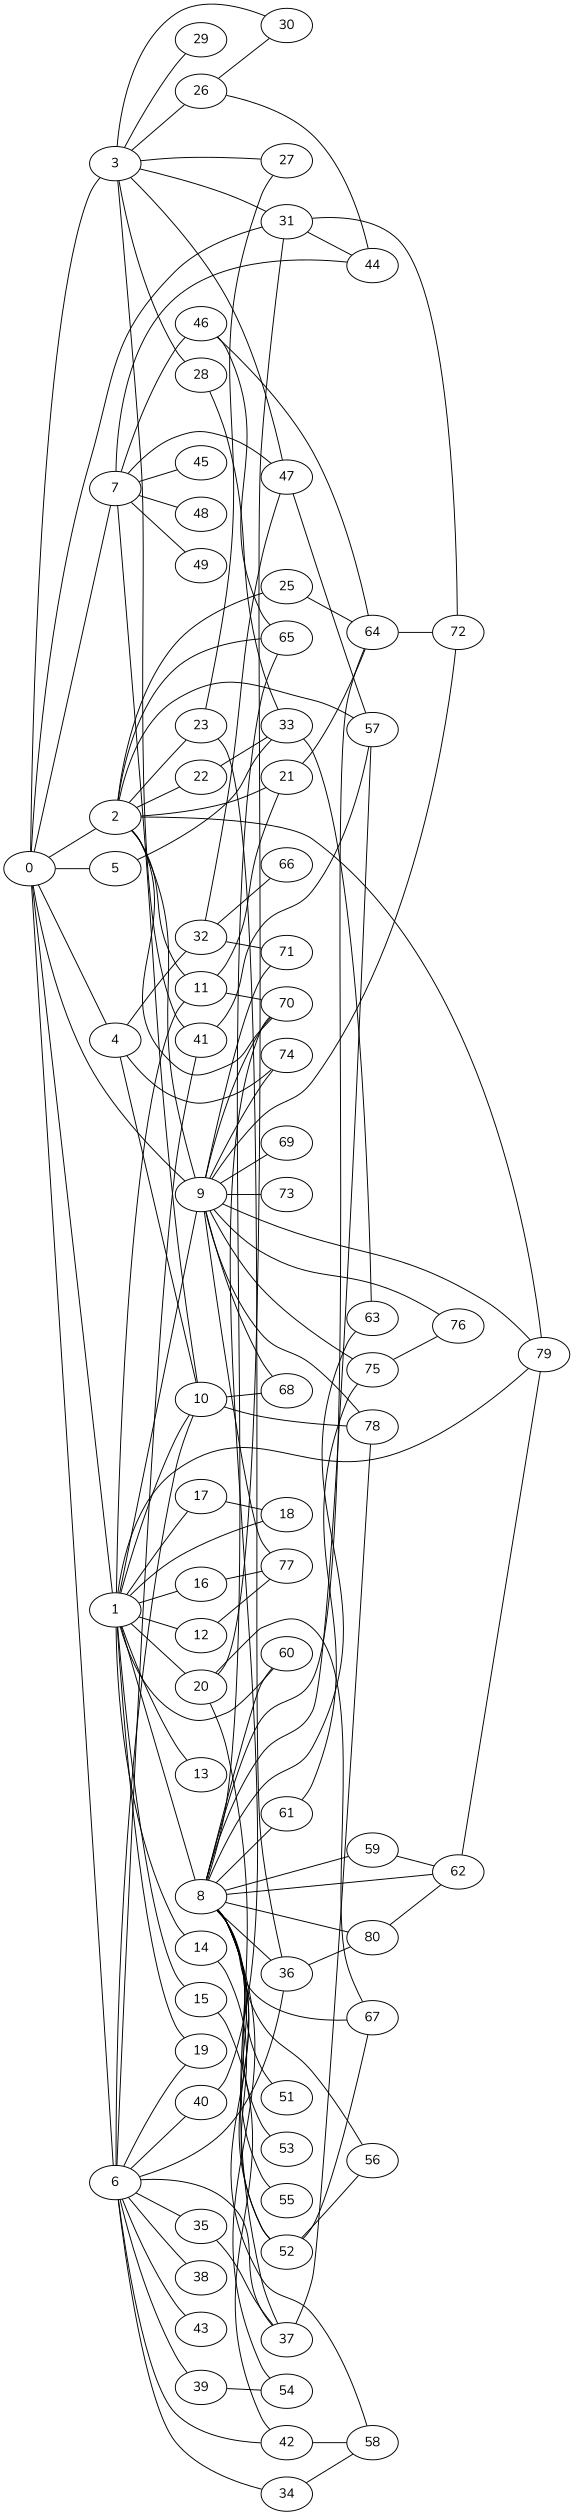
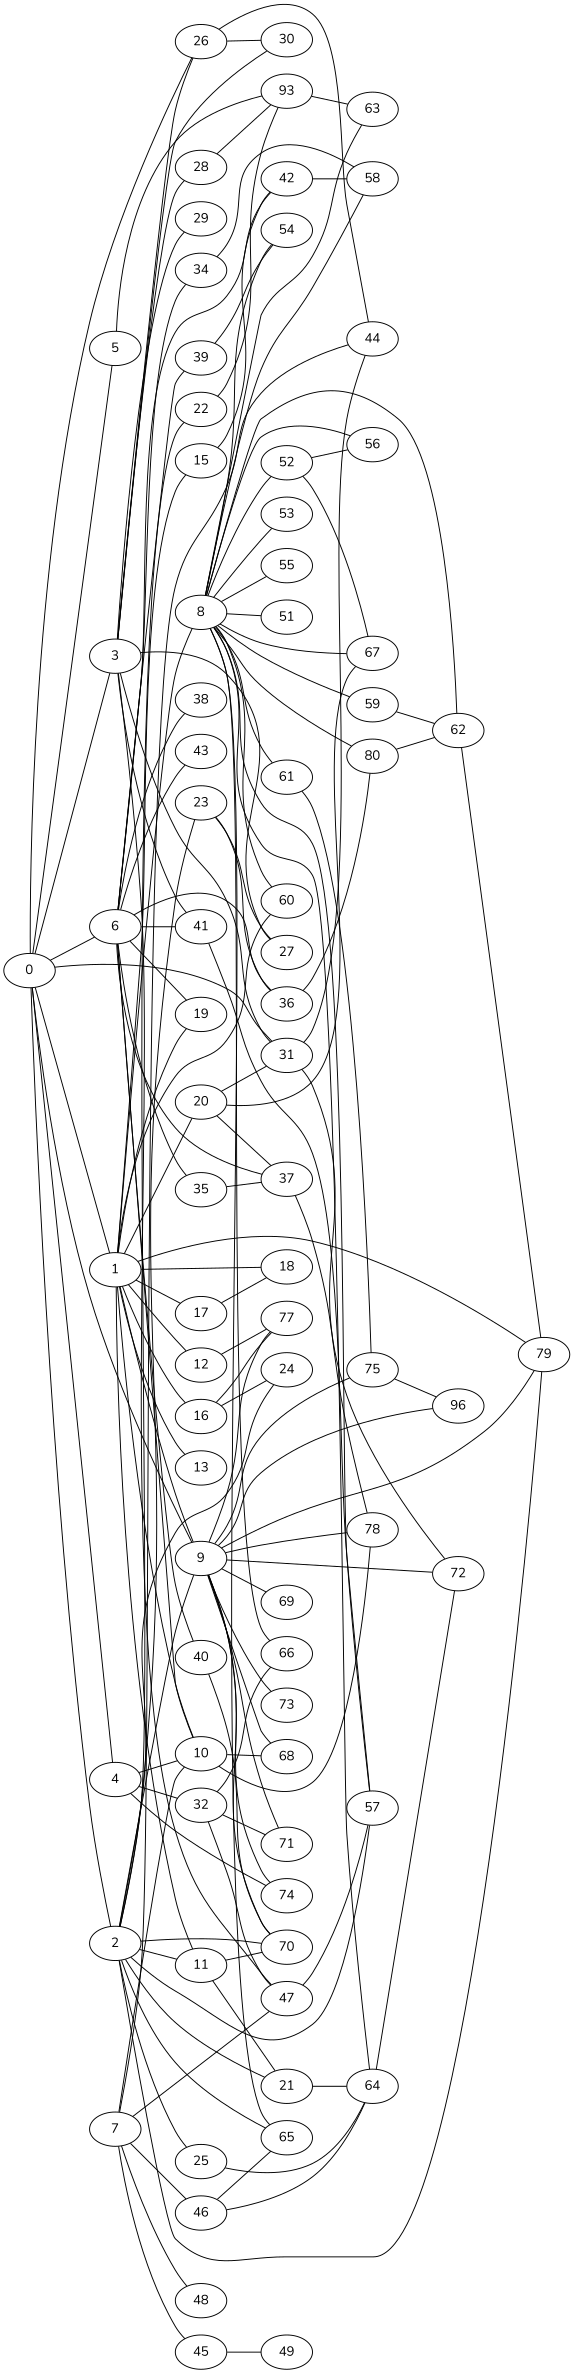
(158, 527) -> (244, 2352)
(72, 679) -> (59, 495)
(287, 726) -> (287, 91)
(458, 1326) -> (458, 1406)
none -> (287, 1370)
(240, 1932) -> (237, 1135)
(201, 1948) -> none
